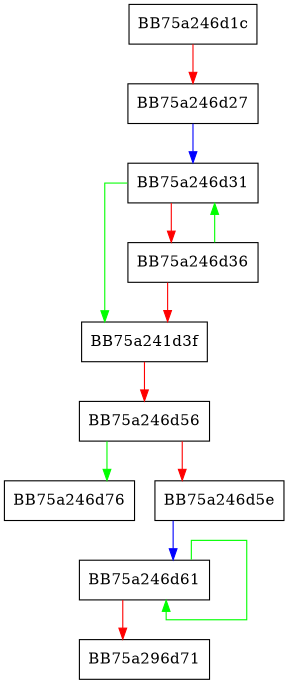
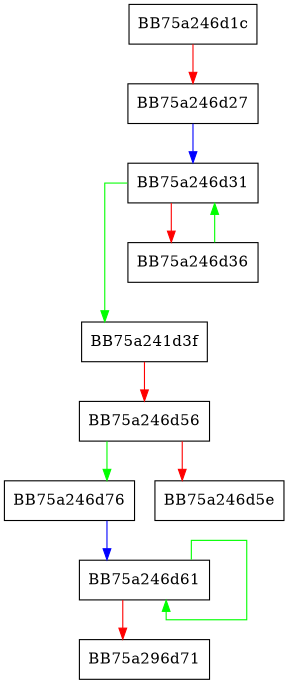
(168, 297) -> none
(173, 535) -> (107, 535)
